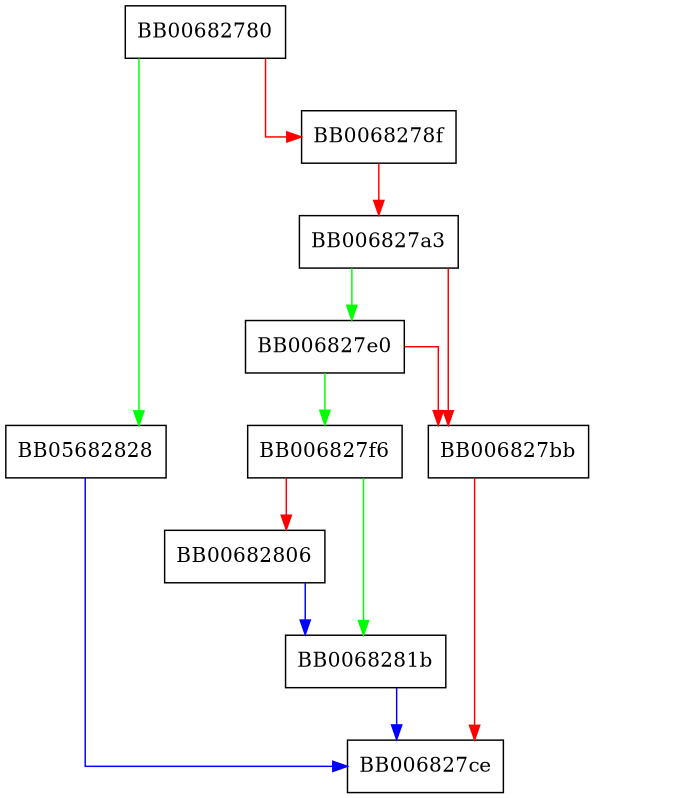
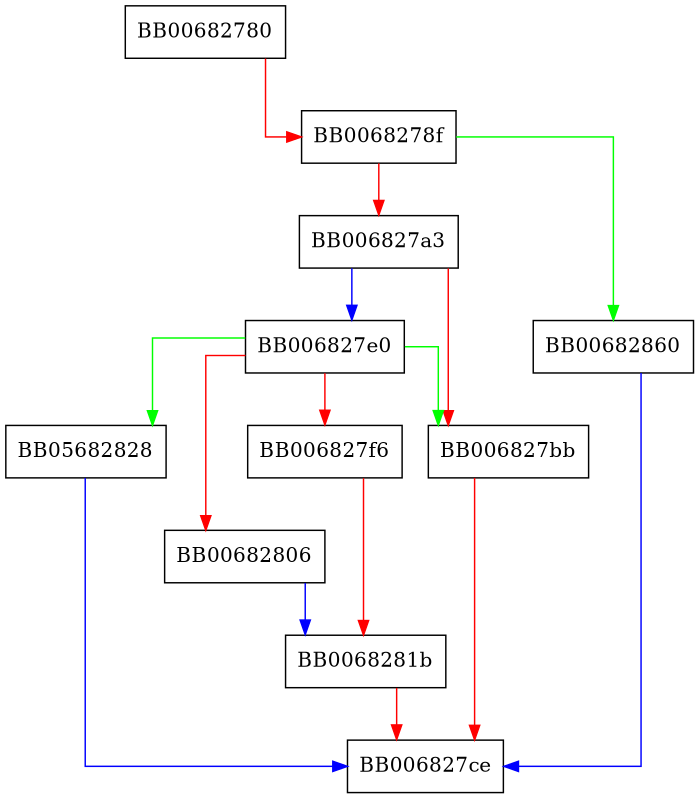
(139, 235) -> (163, 338)
(352, 287) -> (352, 287)
none -> (613, 347)
(438, 362) -> (438, 362)
(325, 392) -> (325, 392)
(286, 497) -> (206, 416)
(364, 549) -> (364, 549)
(397, 706) -> (397, 706)
